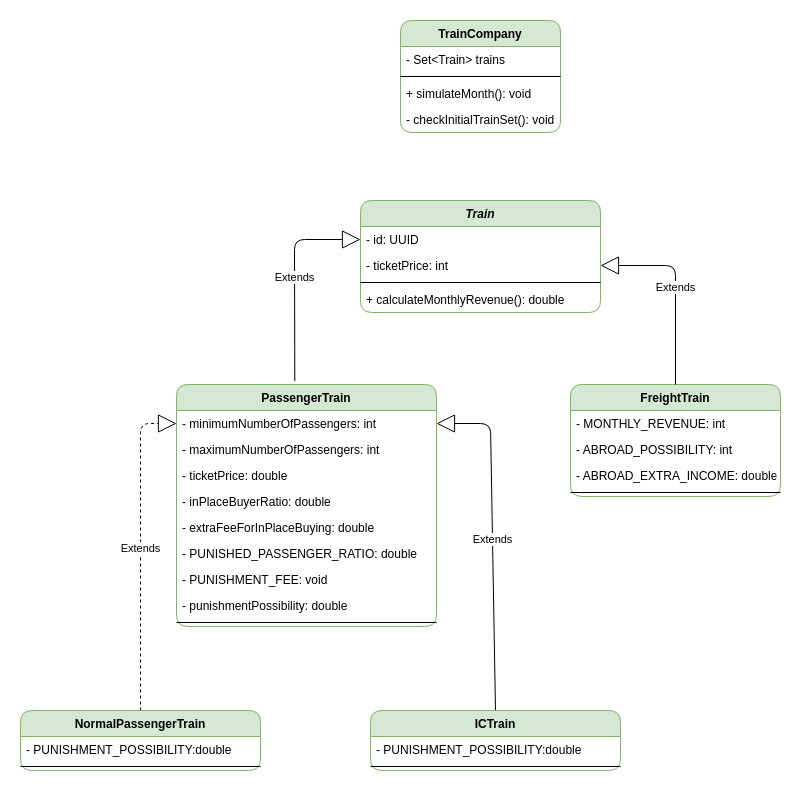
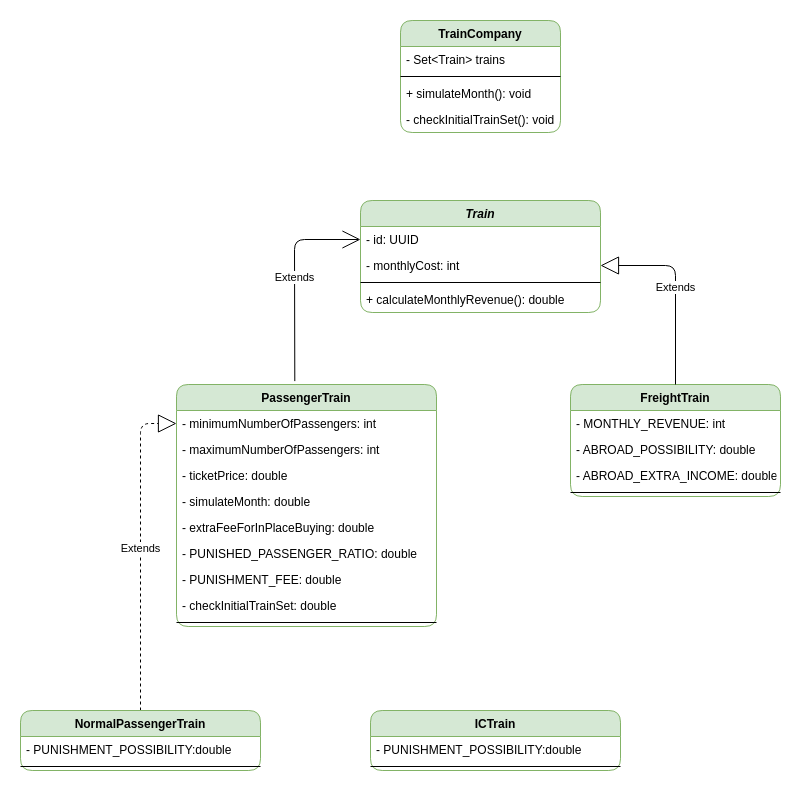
(341, 240) -> (349, 240)
(417, 266) -> (419, 266)
(654, 450) -> (664, 450)
(262, 502) -> (250, 502)
(493, 555) -> none
(250, 580) -> (256, 580)
(272, 606) -> (270, 606)
